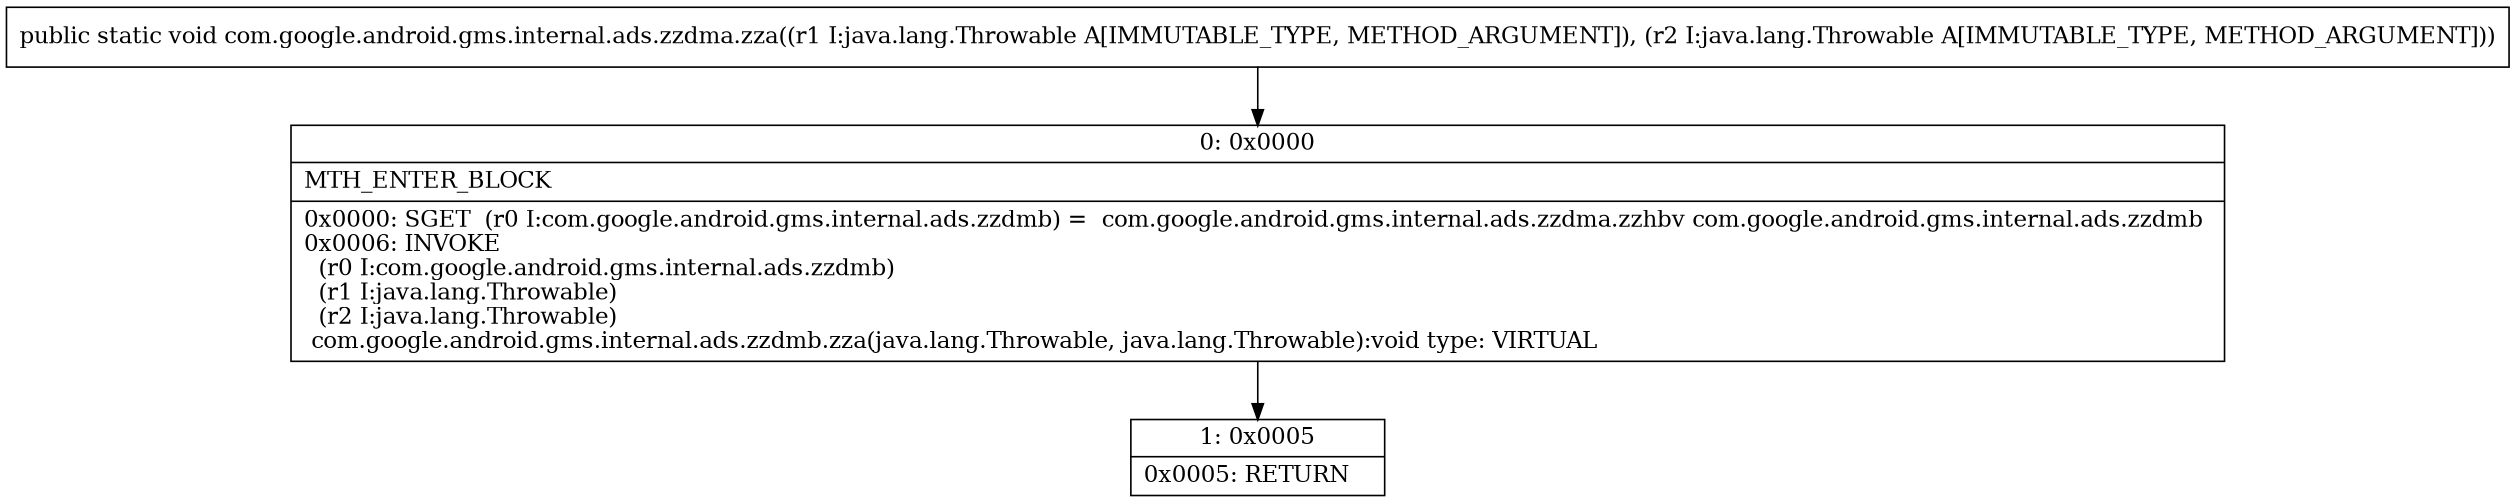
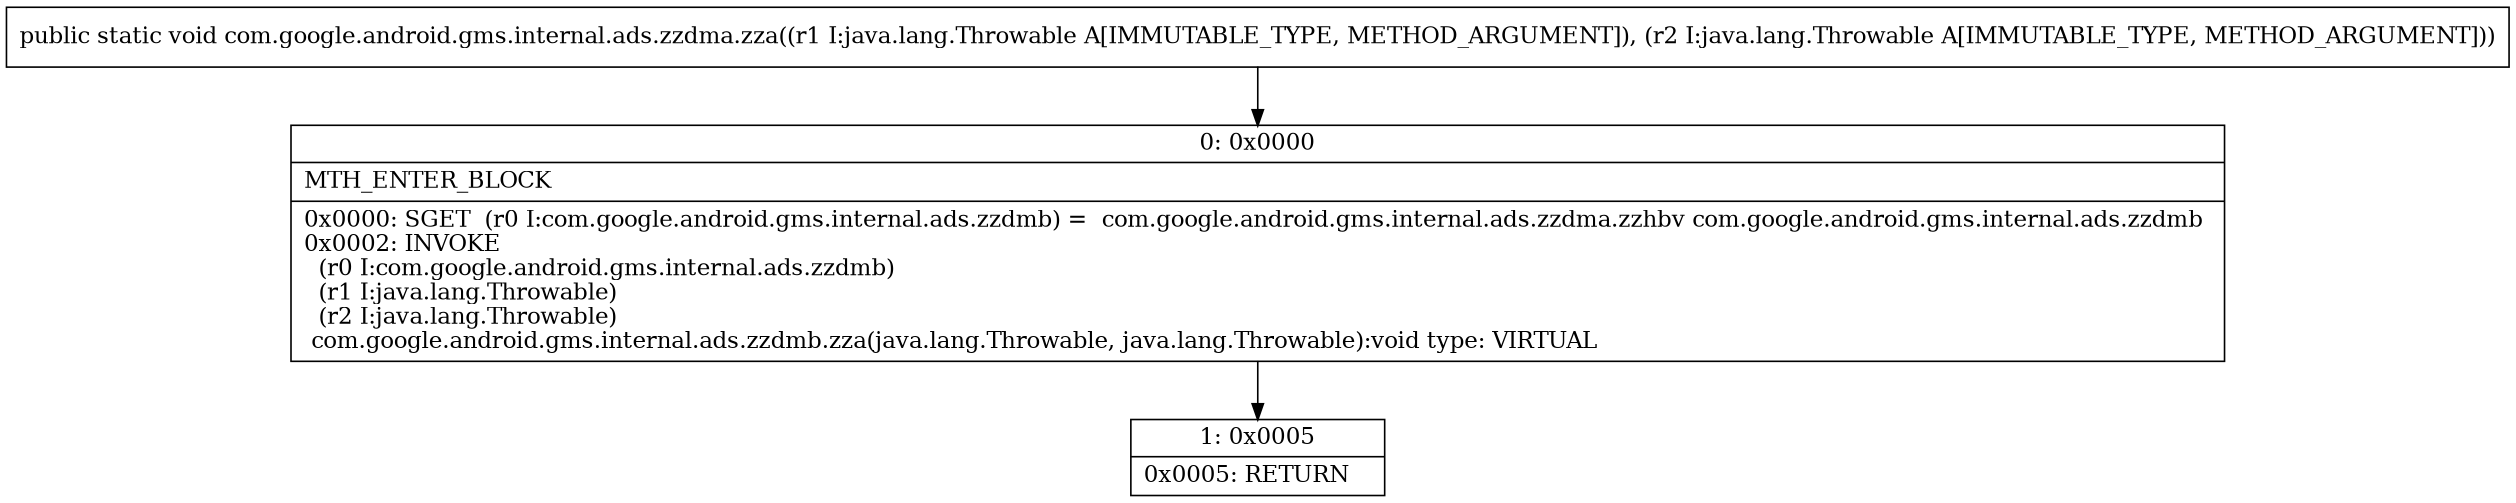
(410, 244) -> (410, 244)
